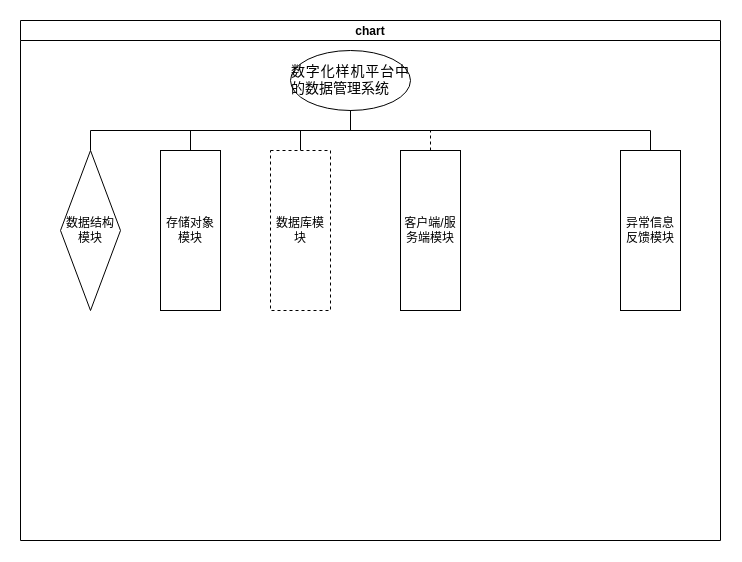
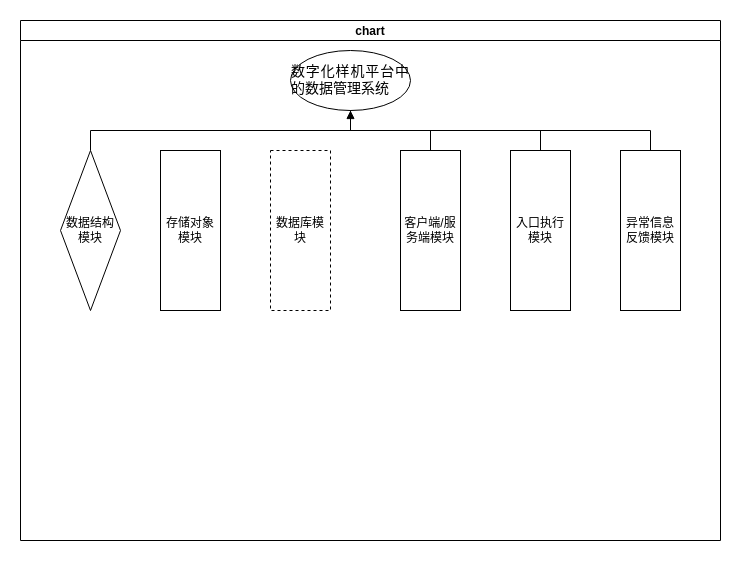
(543, 131) -> (543, 131)
(191, 141) -> none
(431, 141) -> (431, 141)
(301, 142) -> none
none -> (541, 142)
none -> (541, 231)
